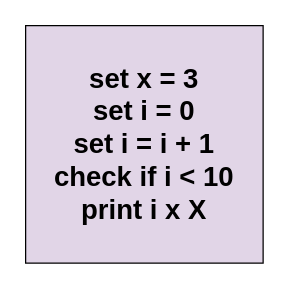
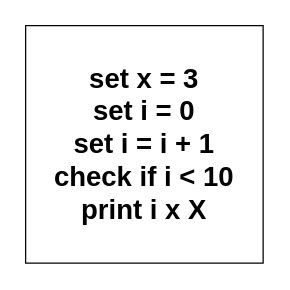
(144, 144) -> (144, 144)
